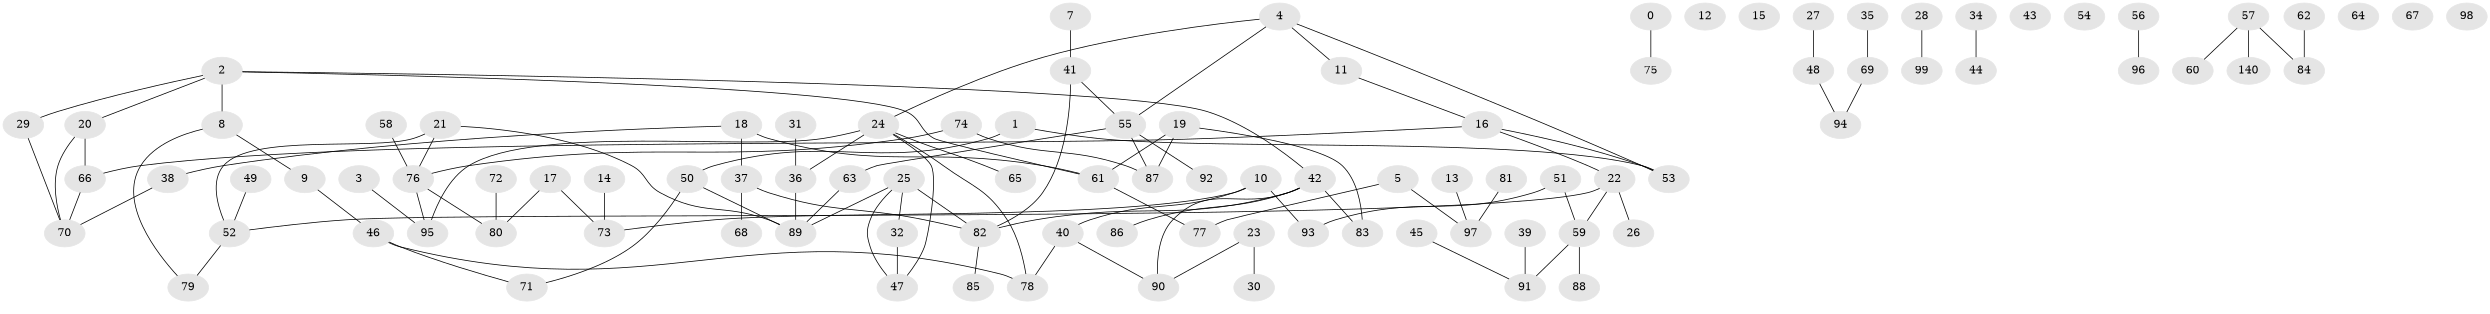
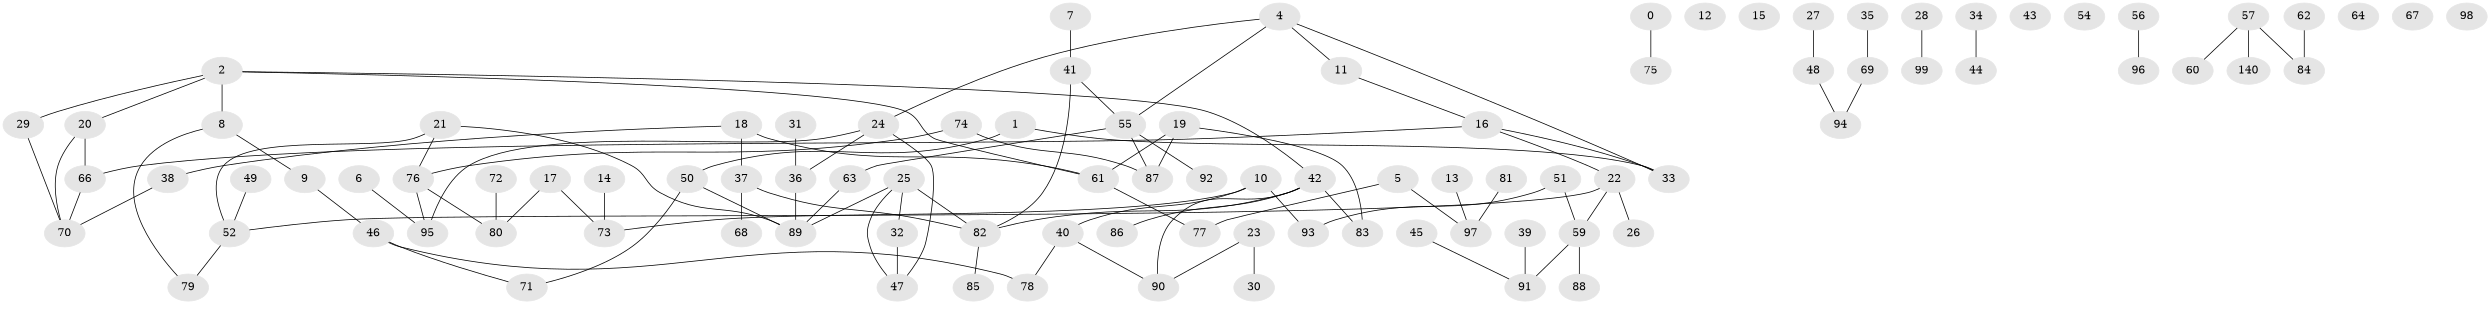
(386, 125) -> none
(359, 179) -> (359, 179)
(1015, 179) -> none
(1669, 179) -> (1669, 179)
(978, 189) -> none
